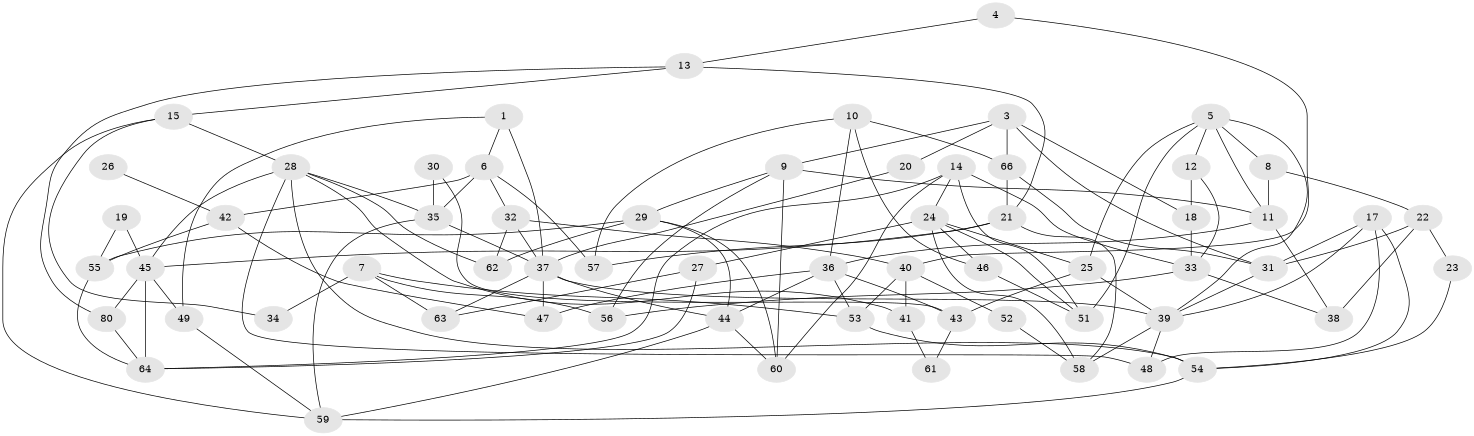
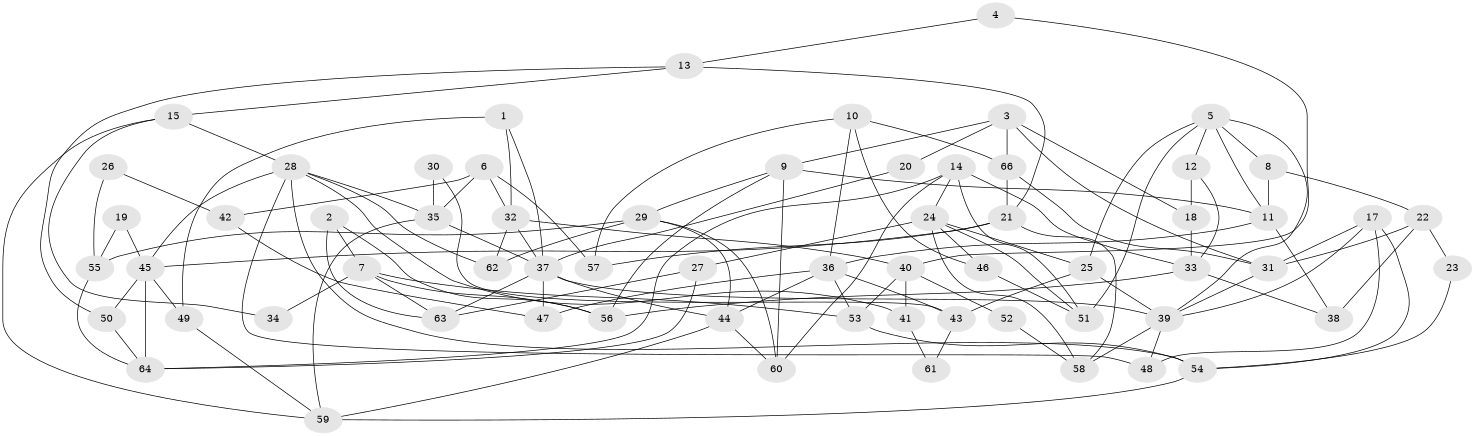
(494, 142) -> (510, 167)
none -> (330, 218)
(159, 241) -> (95, 217)
(107, 319) -> (107, 319)
